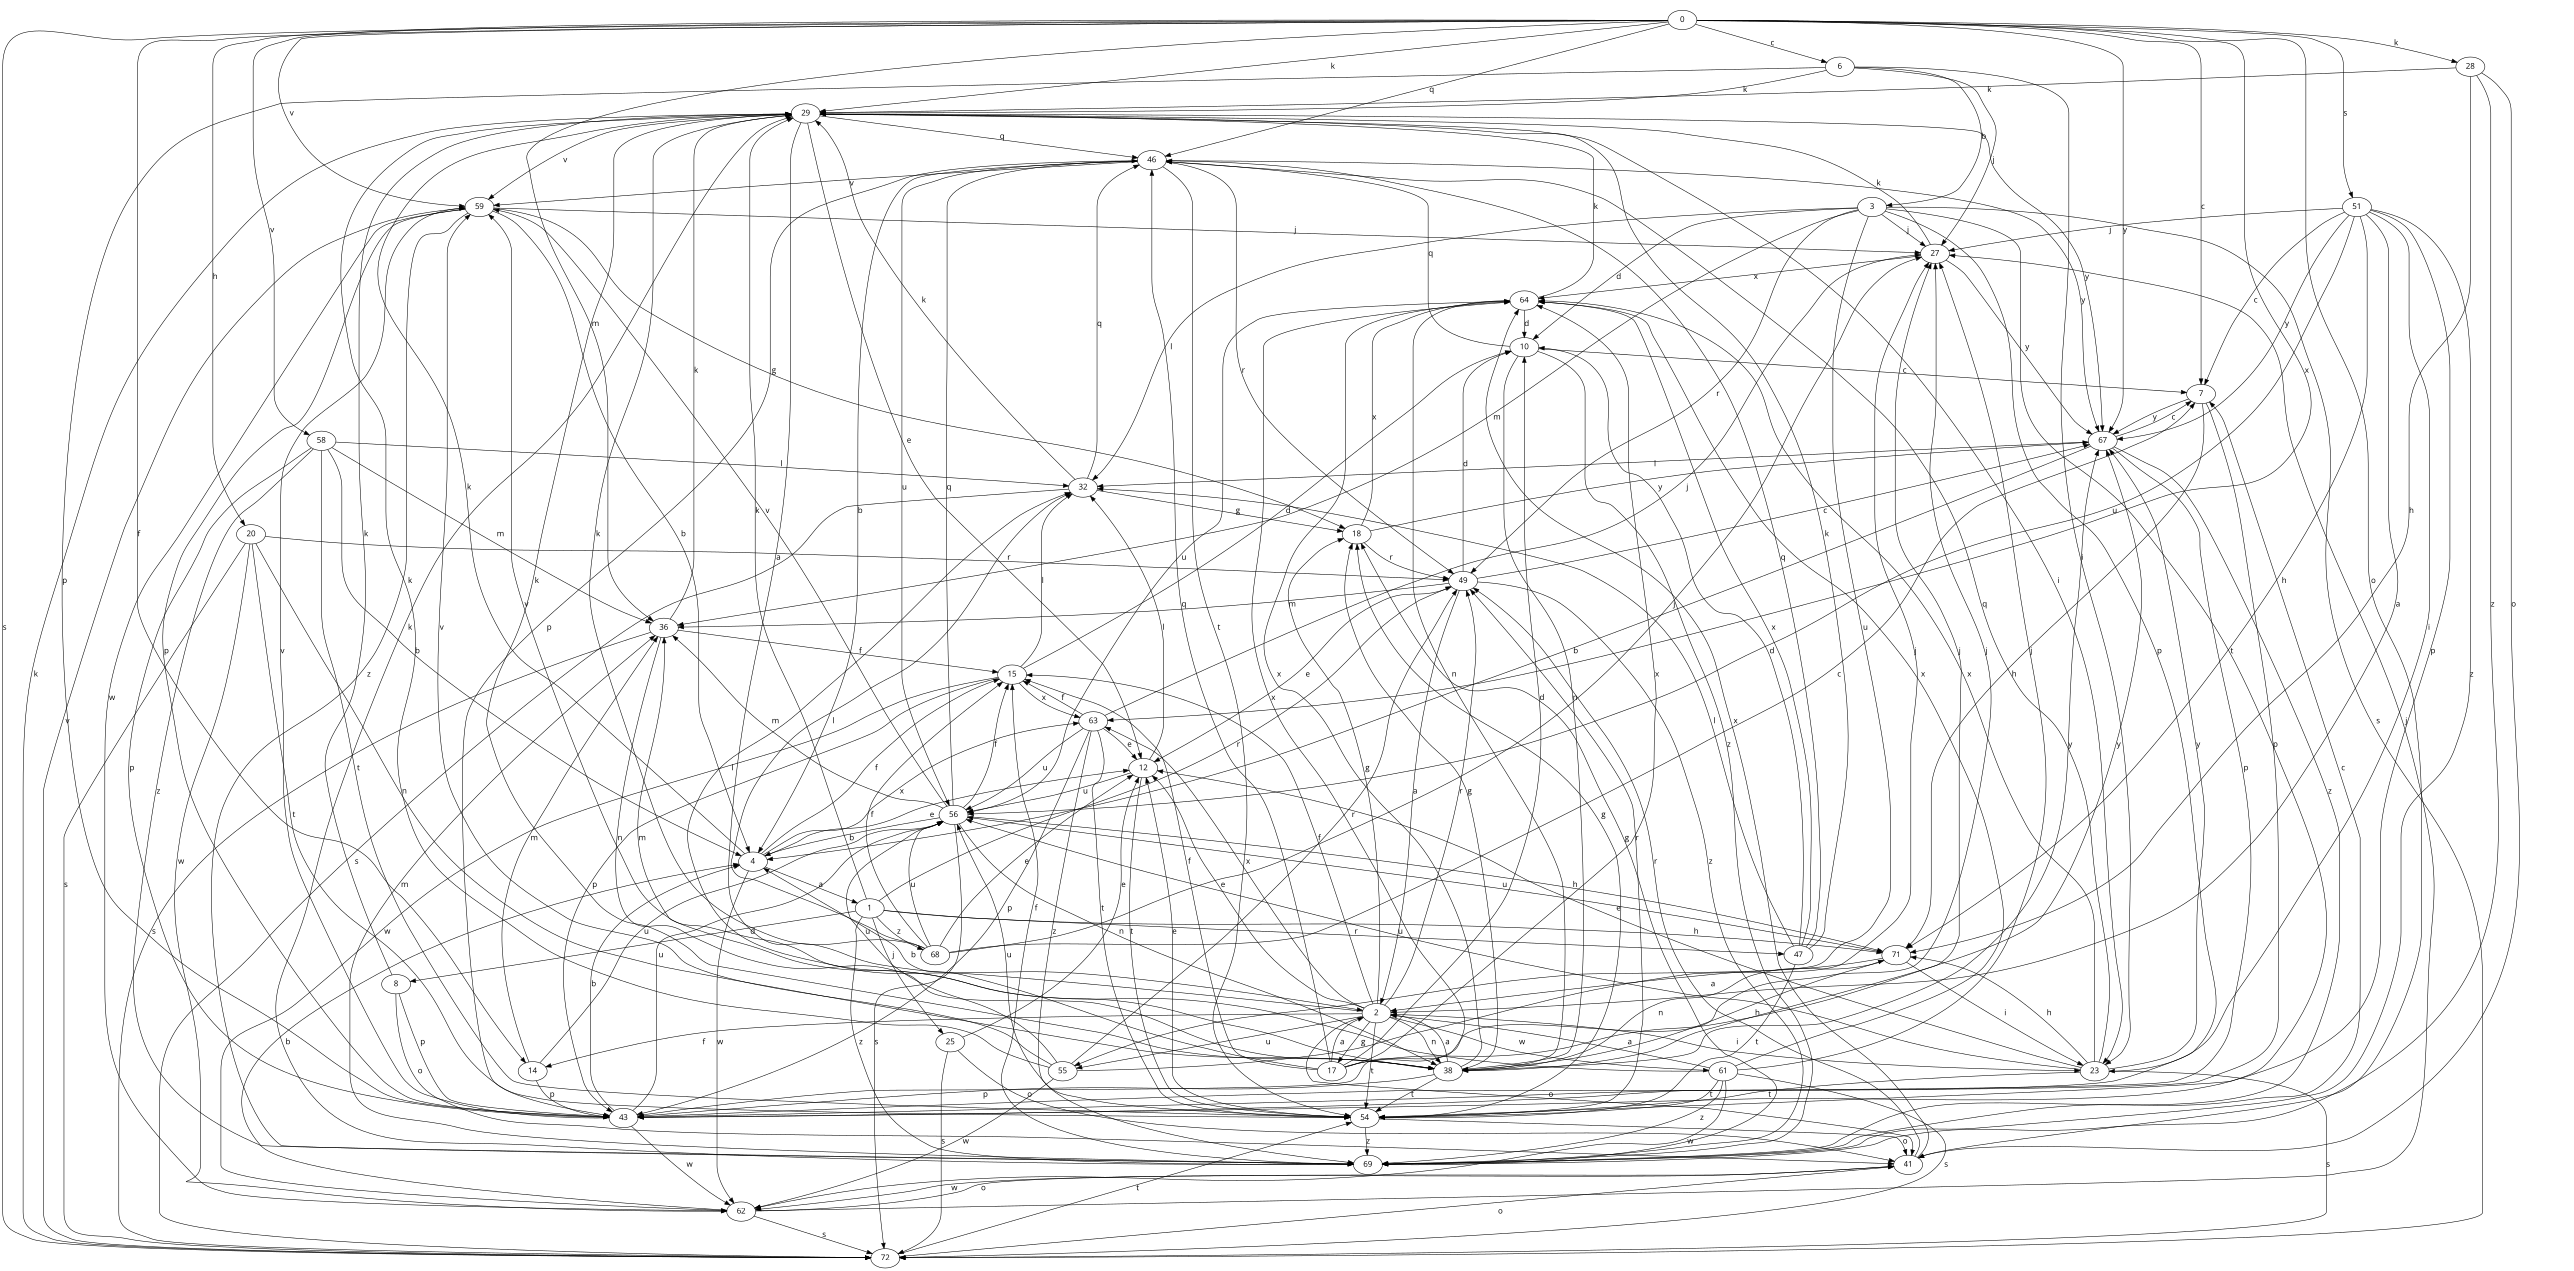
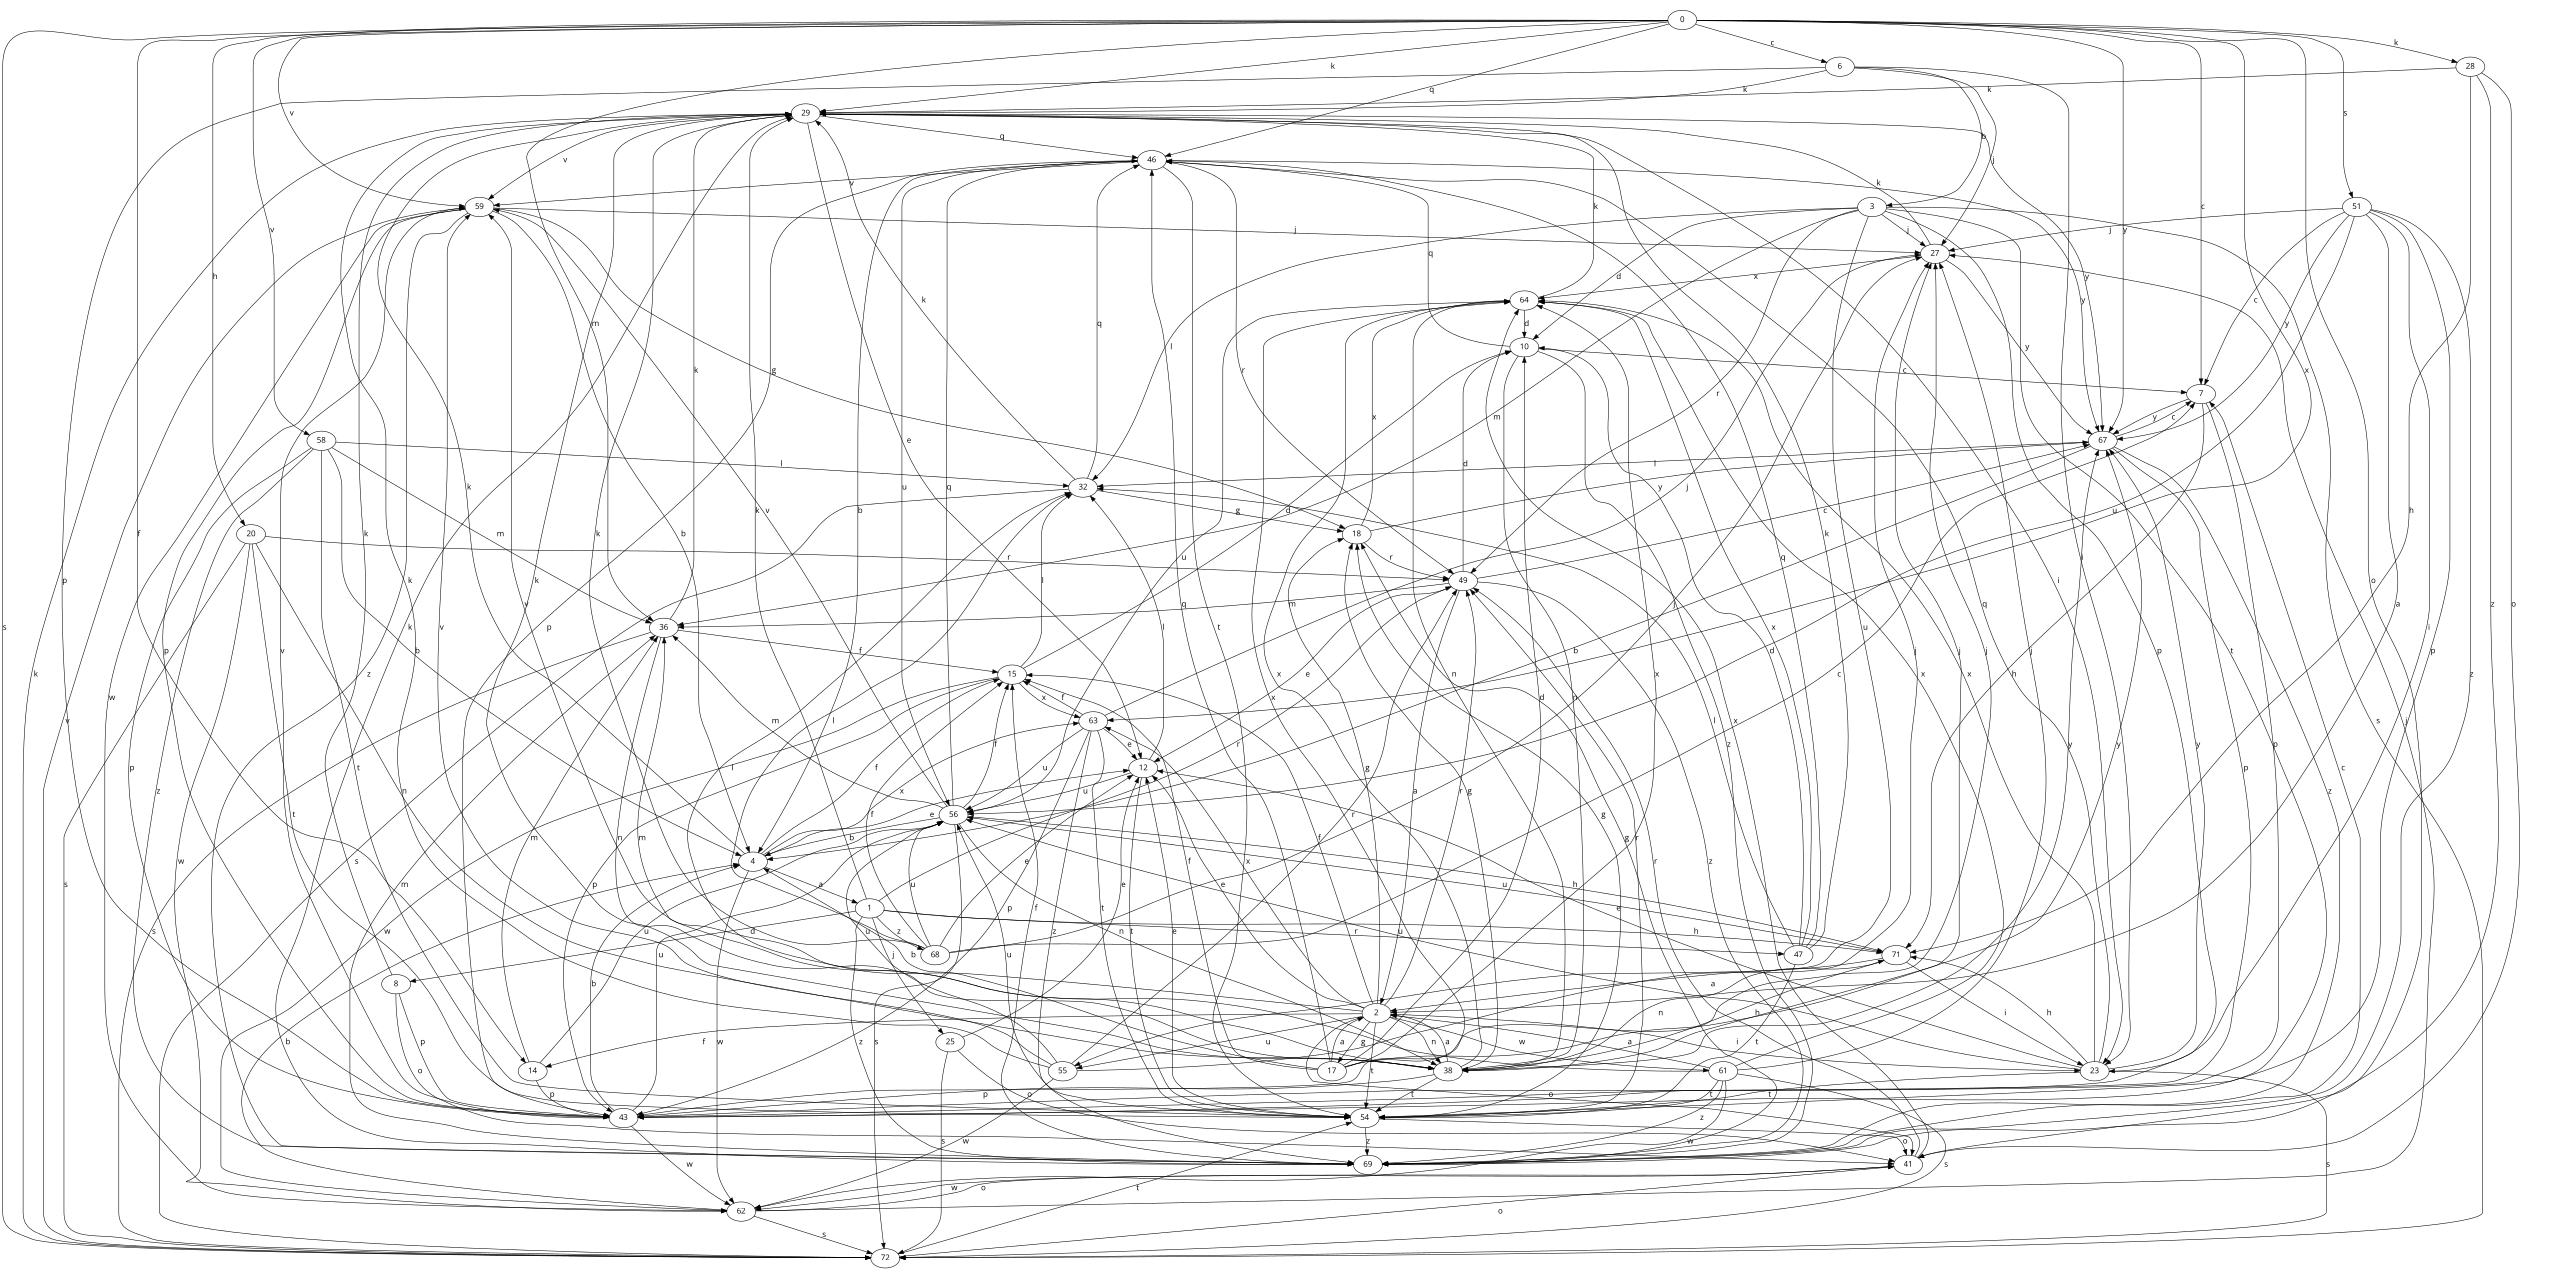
(2238, 636) -> none
(731, 835) -> none
